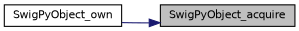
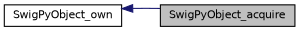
(135, 23) -> (146, 8)
